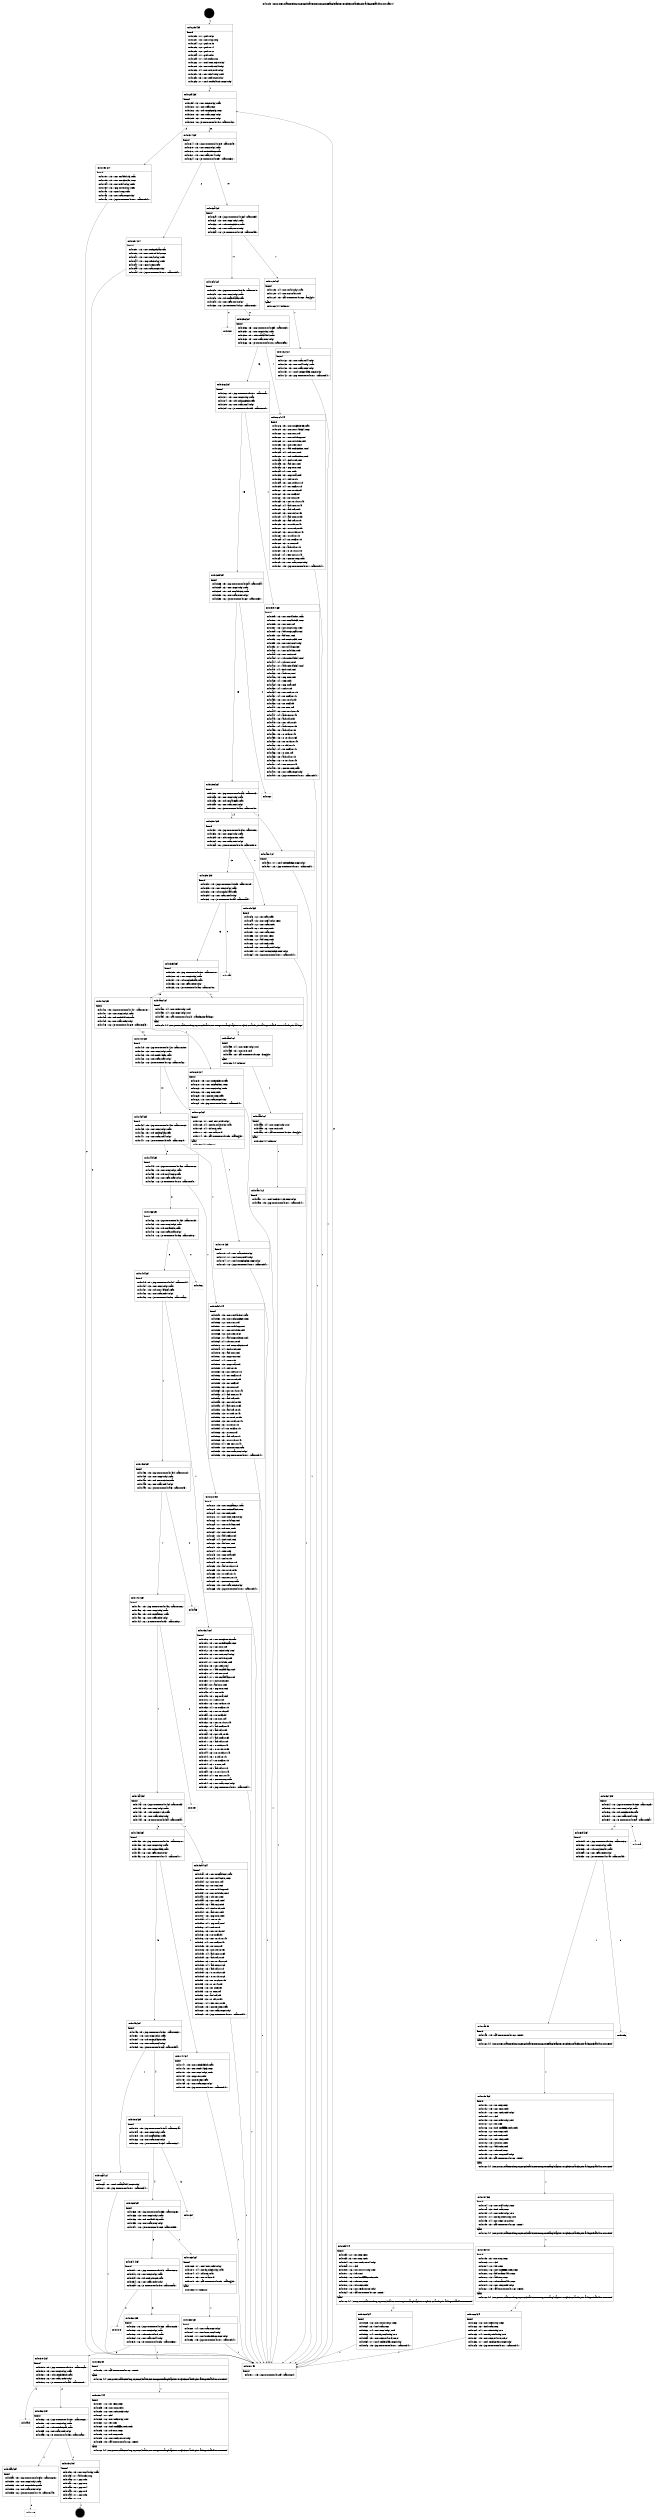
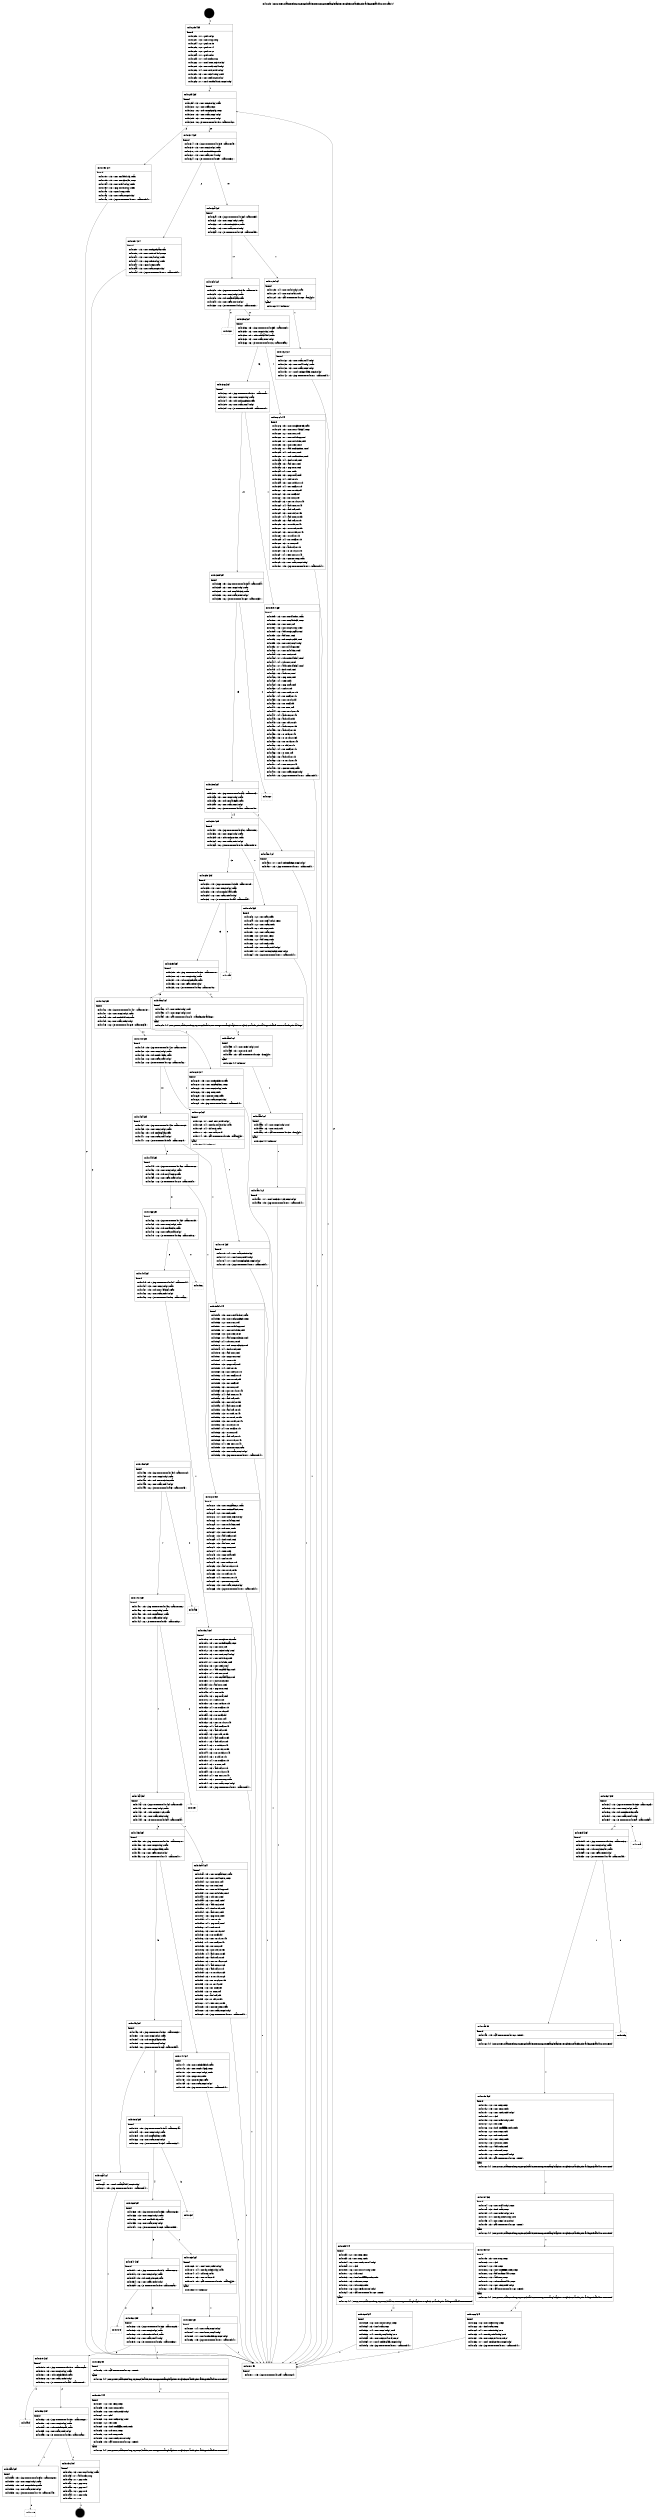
(227, 318) -> (229, 319)
(243, 492) -> (243, 492)
(162, 1380) -> none
